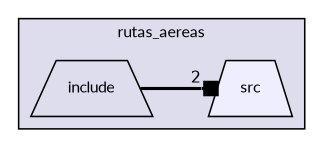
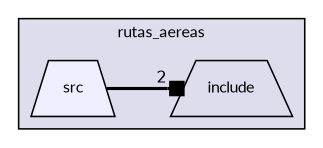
(171, 89) -> (137, 89)
